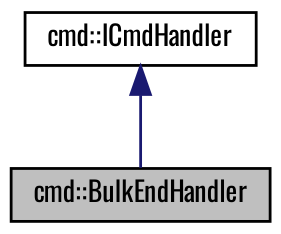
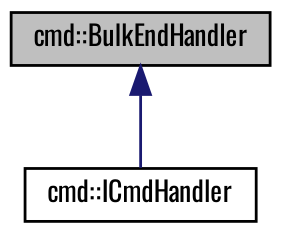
(141, 132) -> (141, 132)
